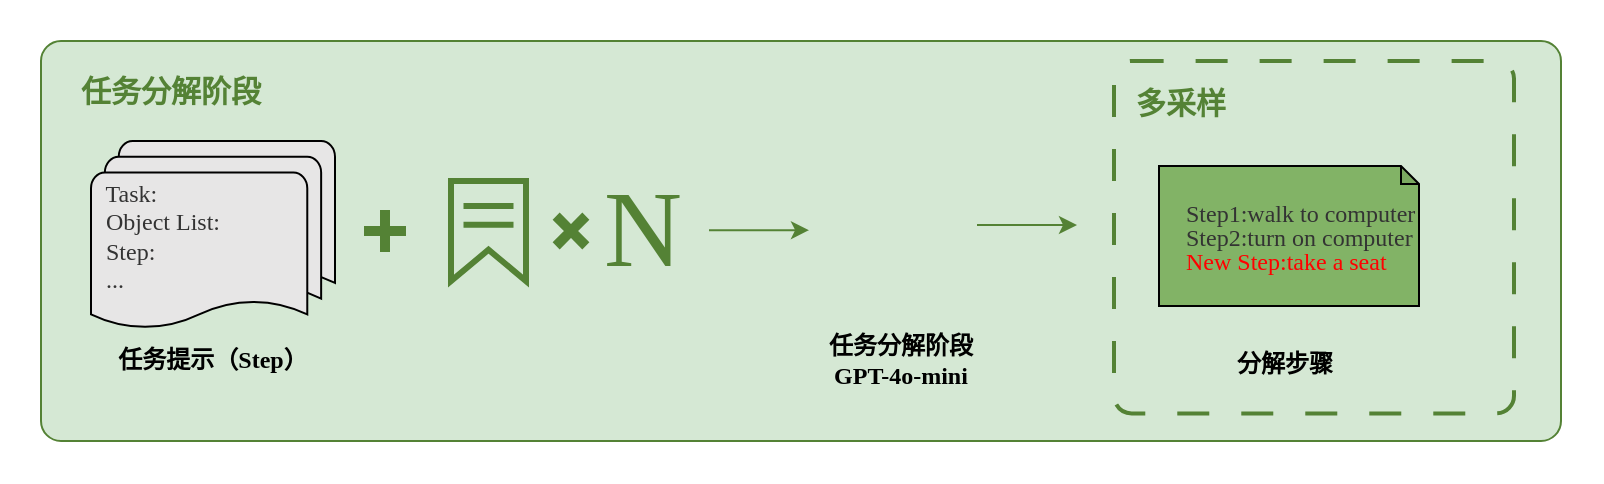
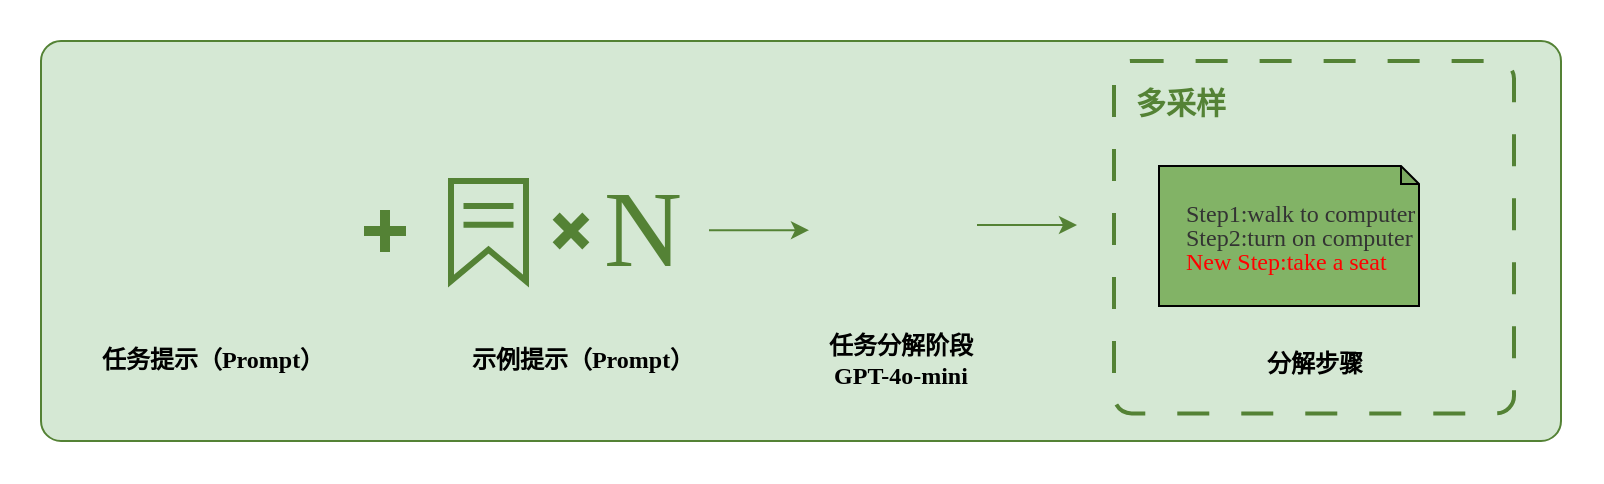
(171, 91) -> none
(213, 236) -> none
(214, 361) -> (214, 361)
none -> (582, 361)
(1284, 365) -> (1314, 365)
